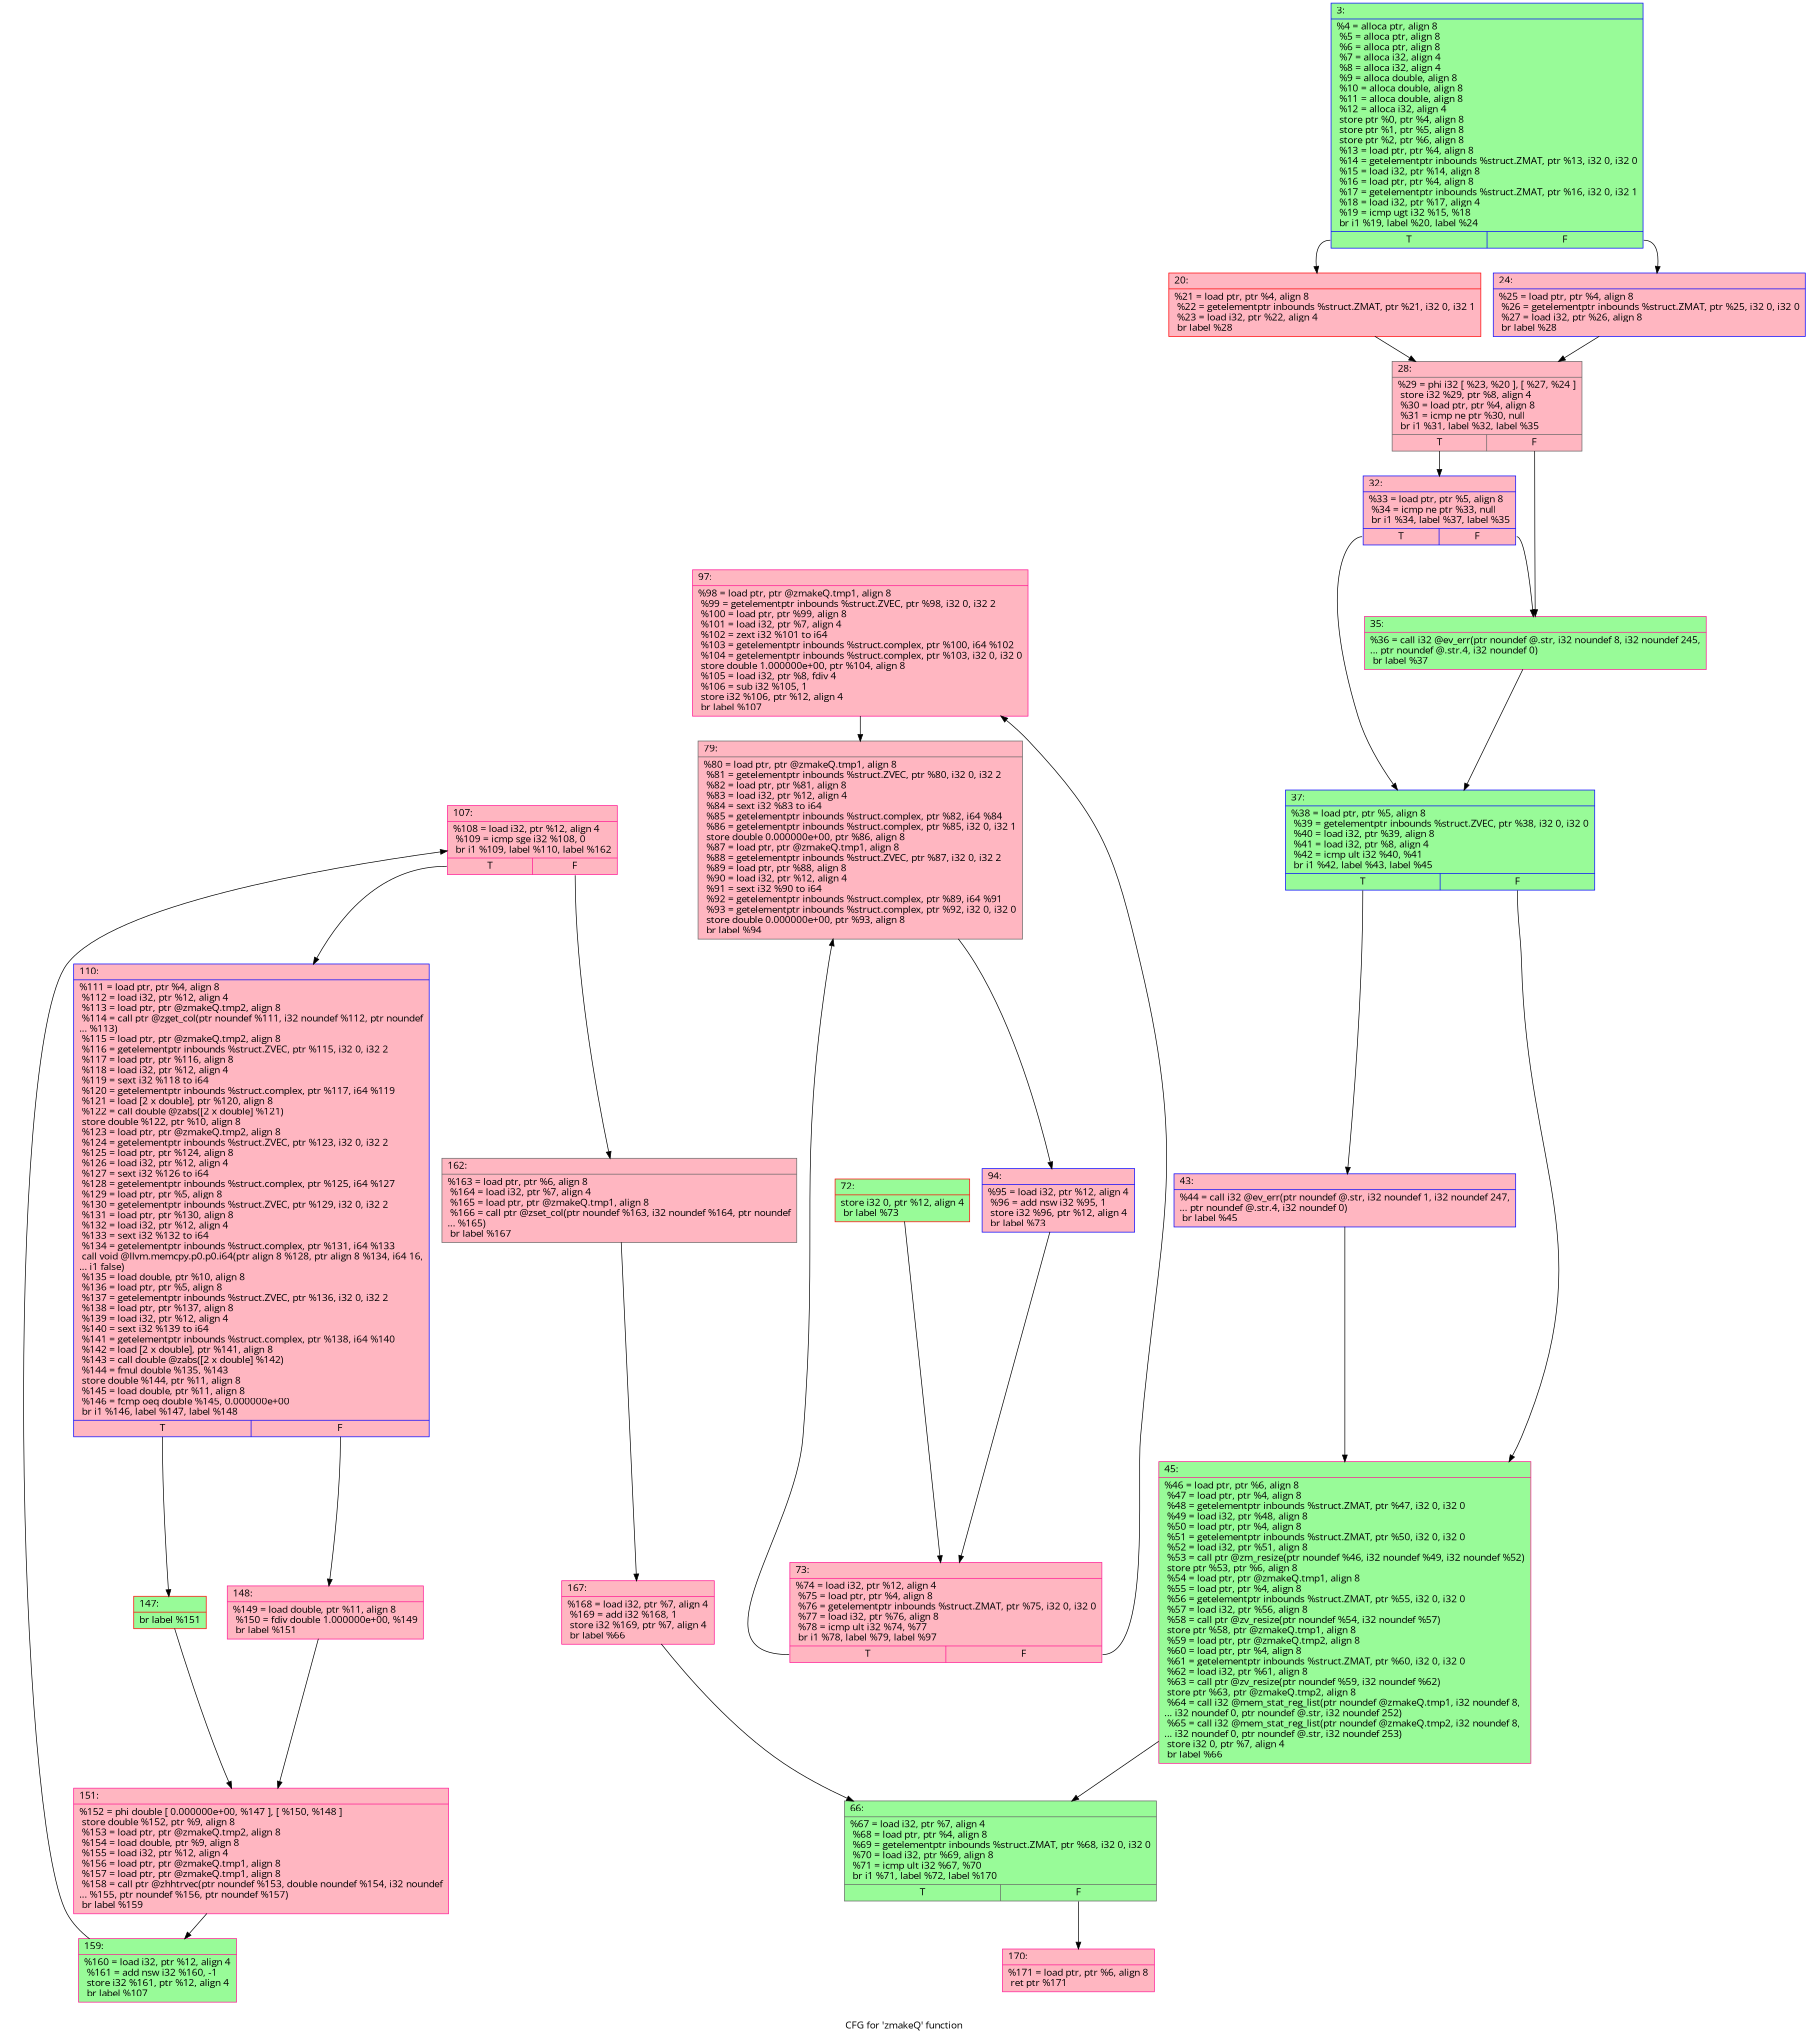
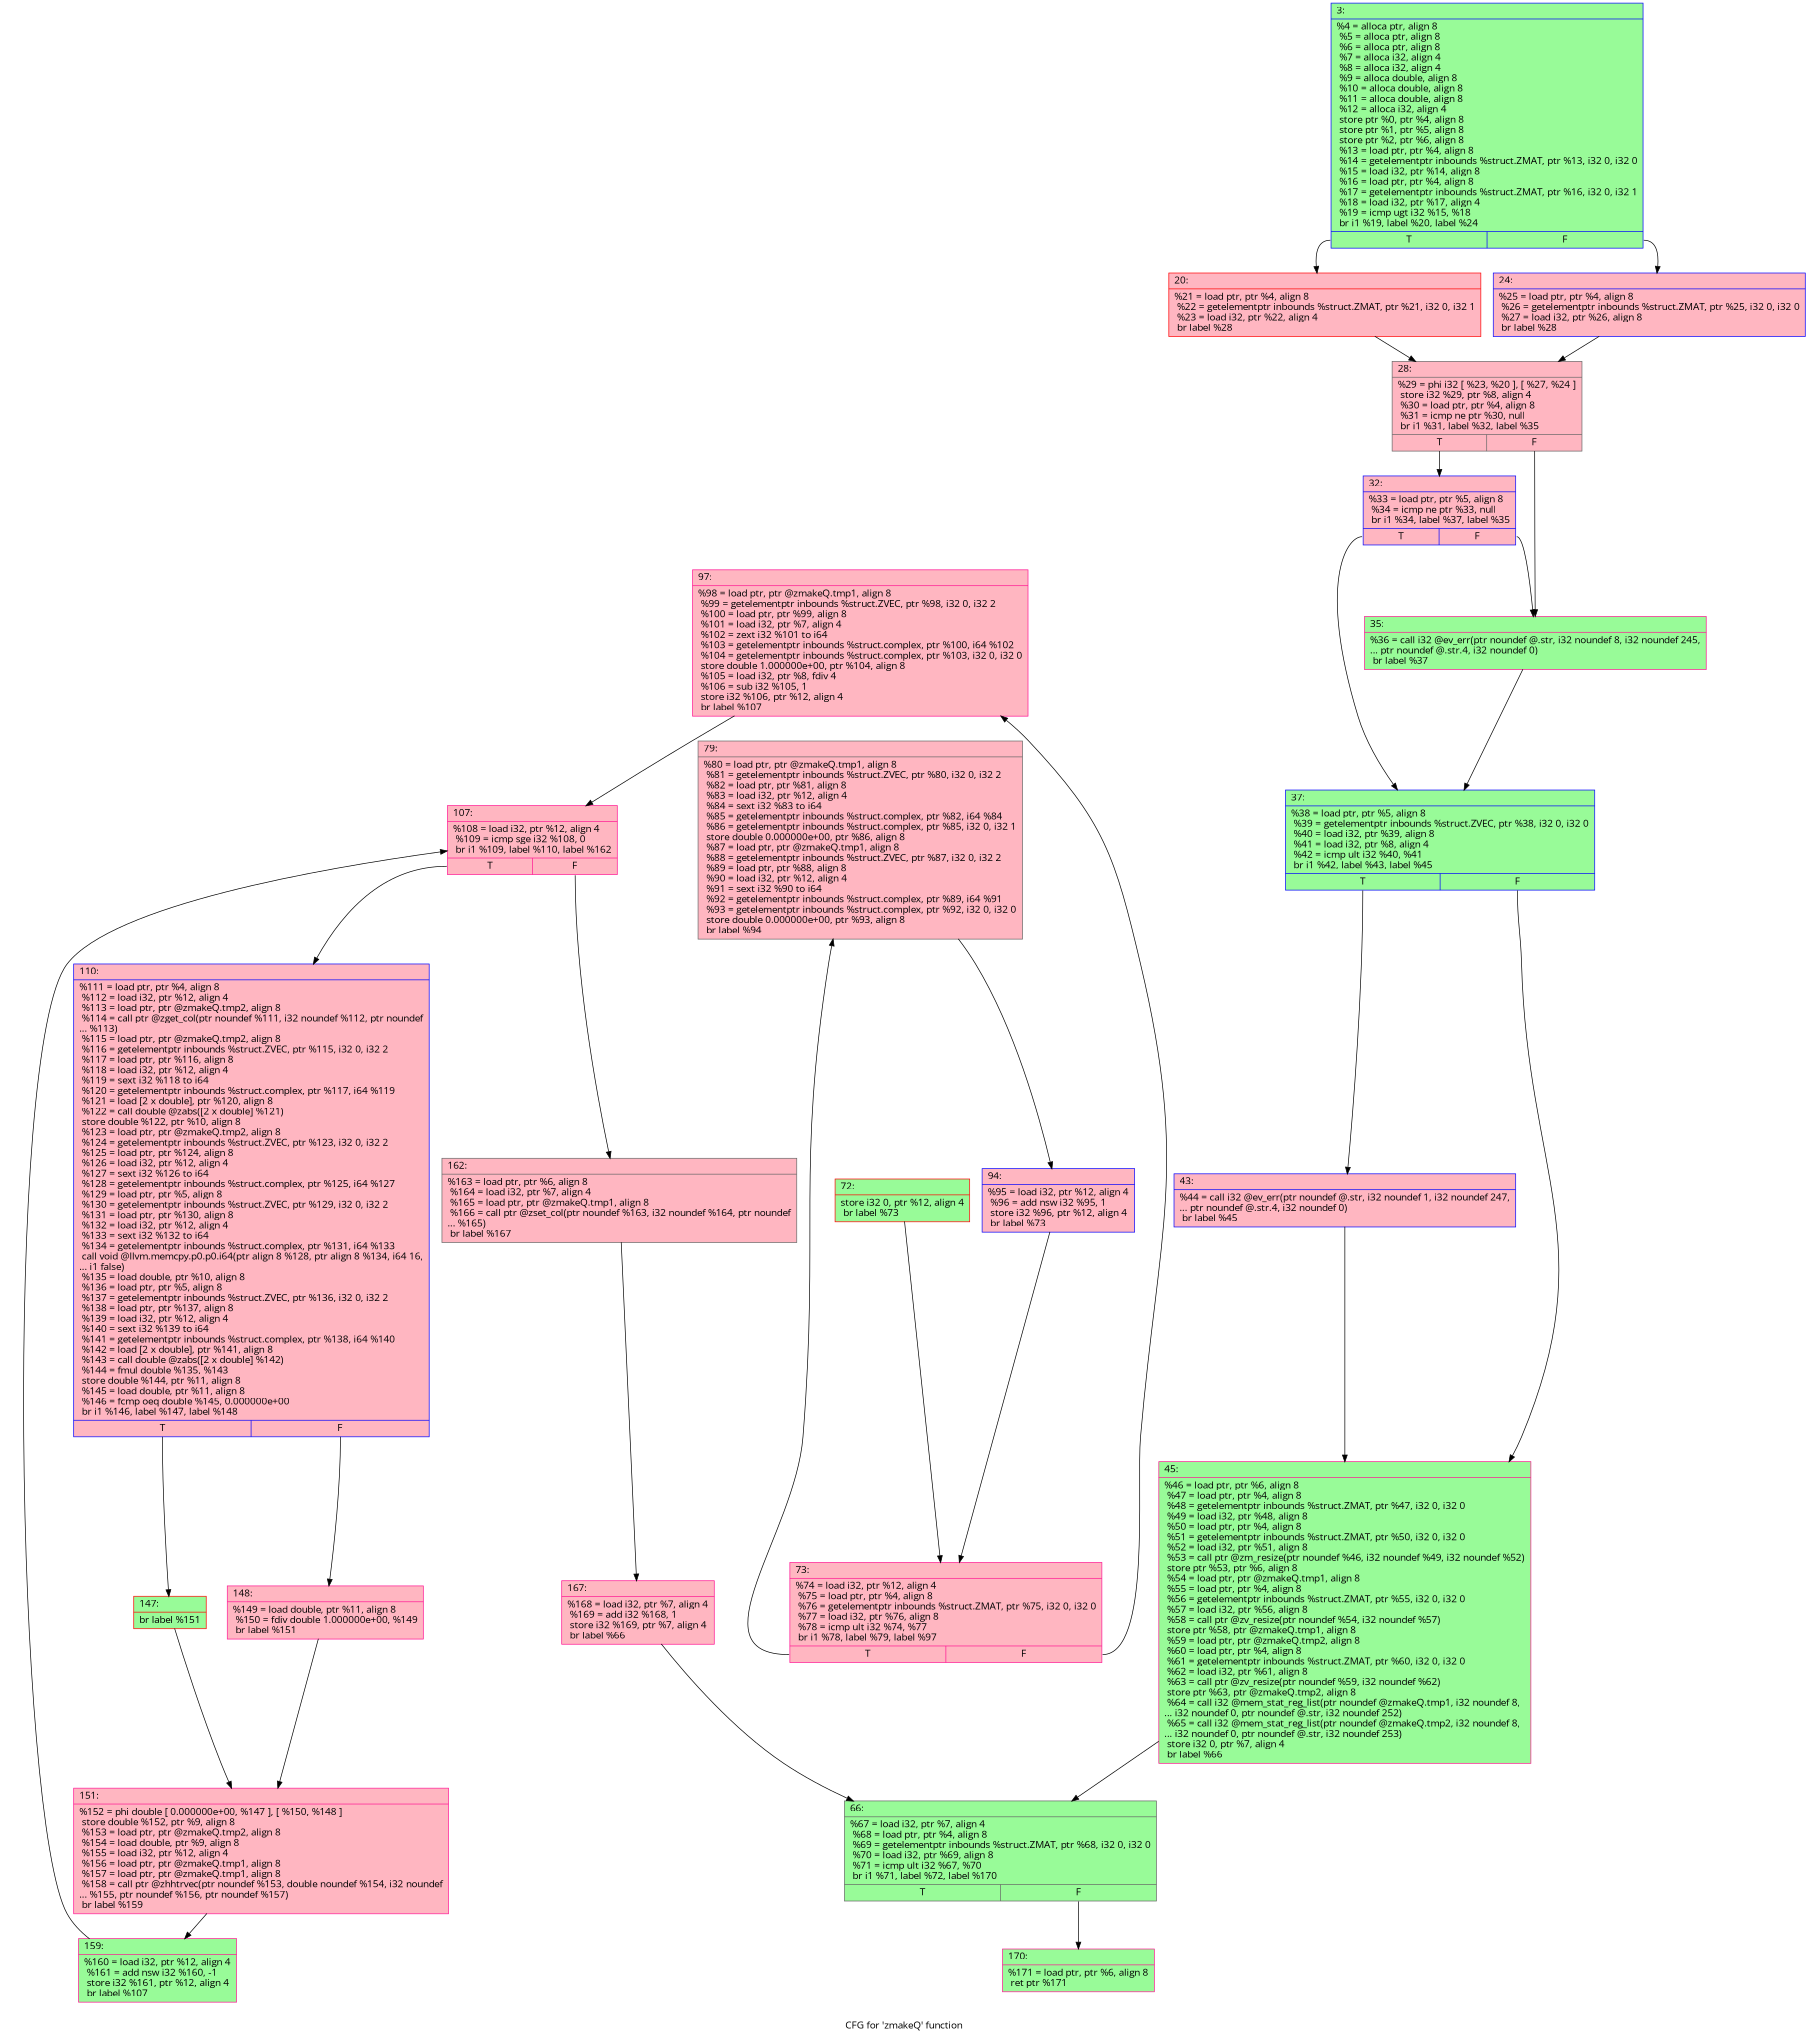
(860, 725) -> (663, 758)
(1078, 1970) -> (1078, 1970)
